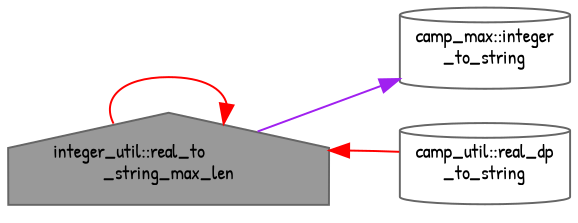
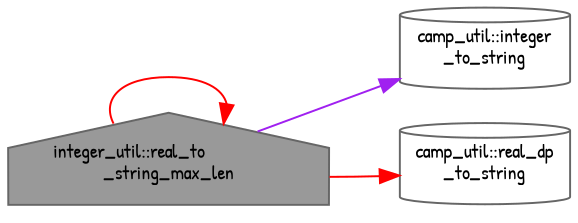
(485, 48) -> (485, 48)
(374, 151) -> (355, 177)
